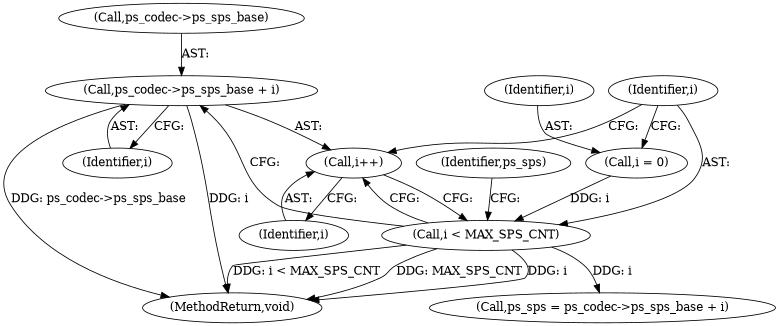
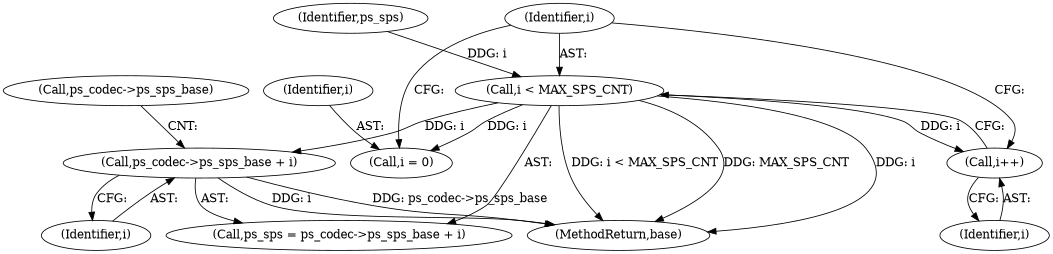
(197, 54) -> (185, 127)
(275, 123) -> (204, 208)
(267, 163) -> (445, 127)
(567, 197) -> (480, 125)
(407, 199) -> (941, 127)
(507, 199) -> (487, 54)
(612, 272) -> (540, 163)
(232, 308) -> (619, 235)
